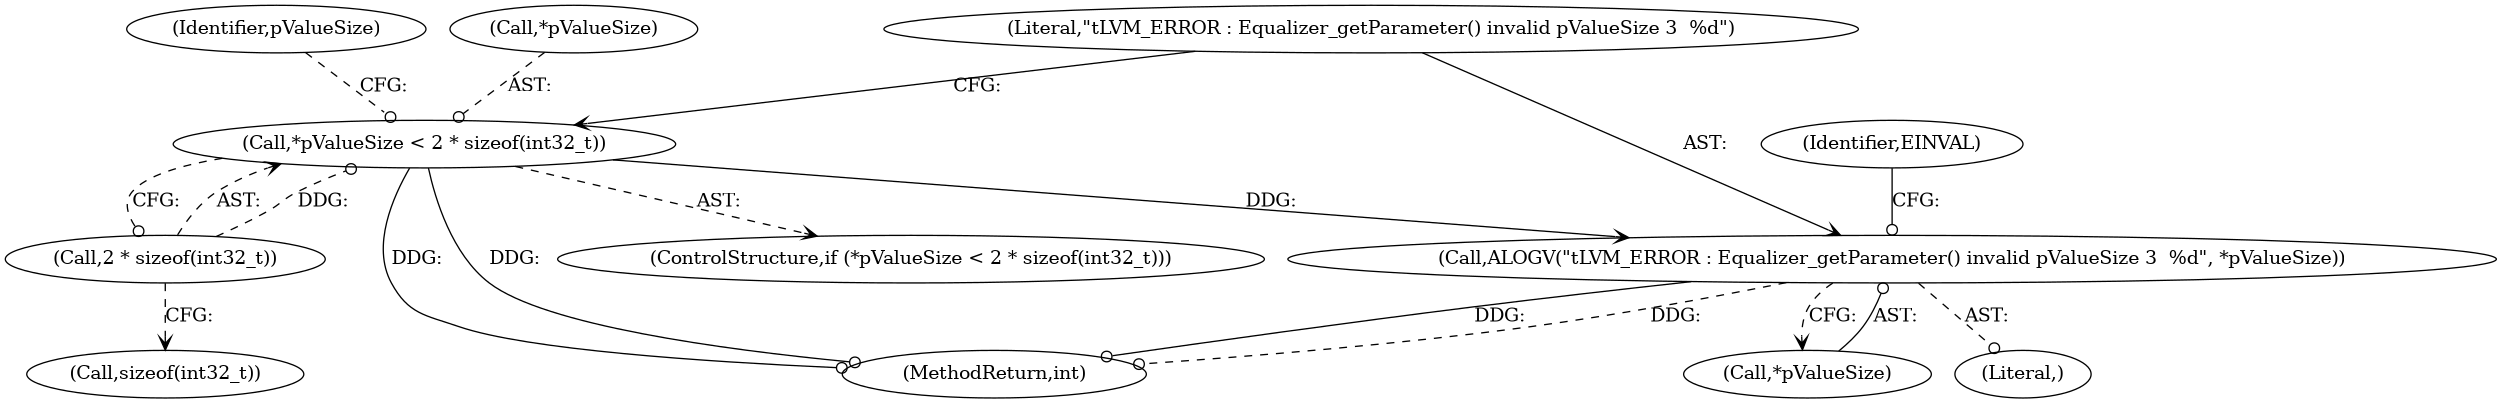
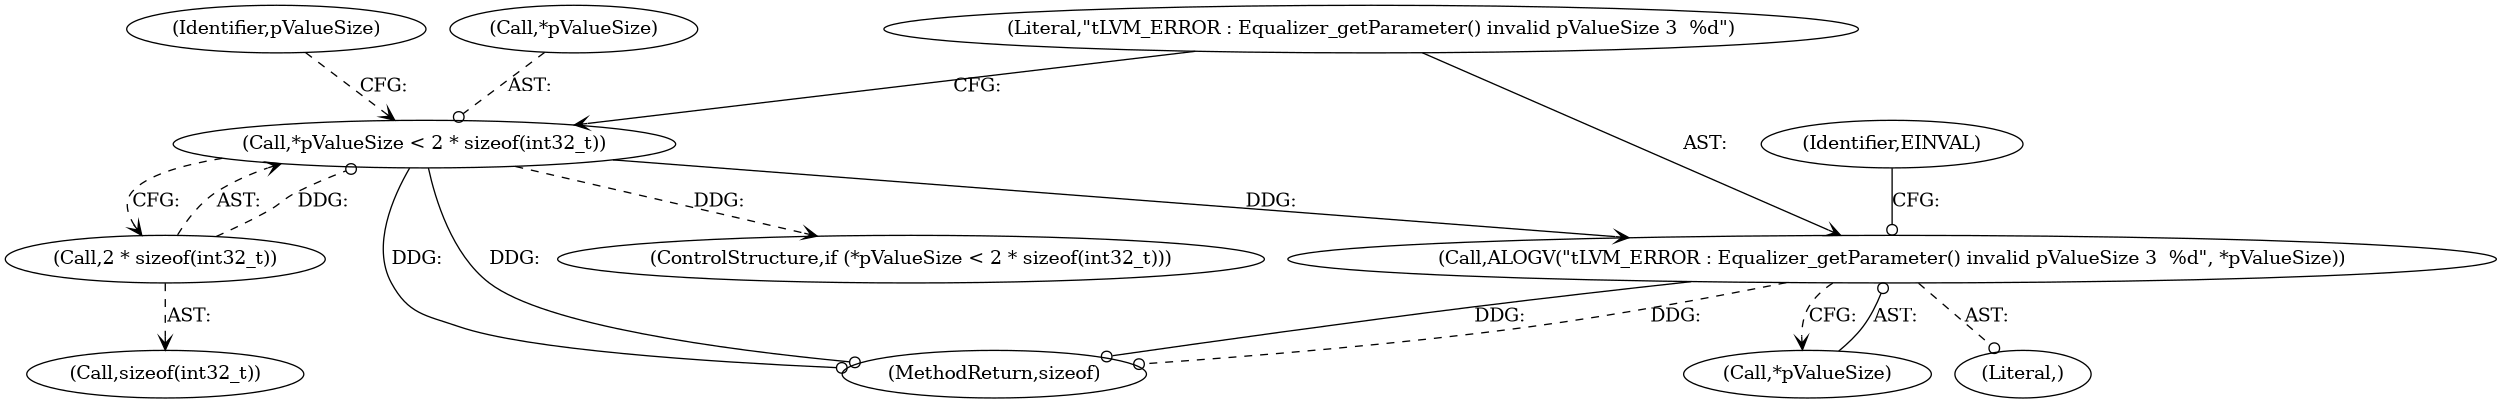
(345, 82) -> (345, 82)
(157, 175) -> (157, 175)
(722, 202) -> (722, 202)
(192, 317) -> (192, 317)
(994, 374) -> (994, 374)
